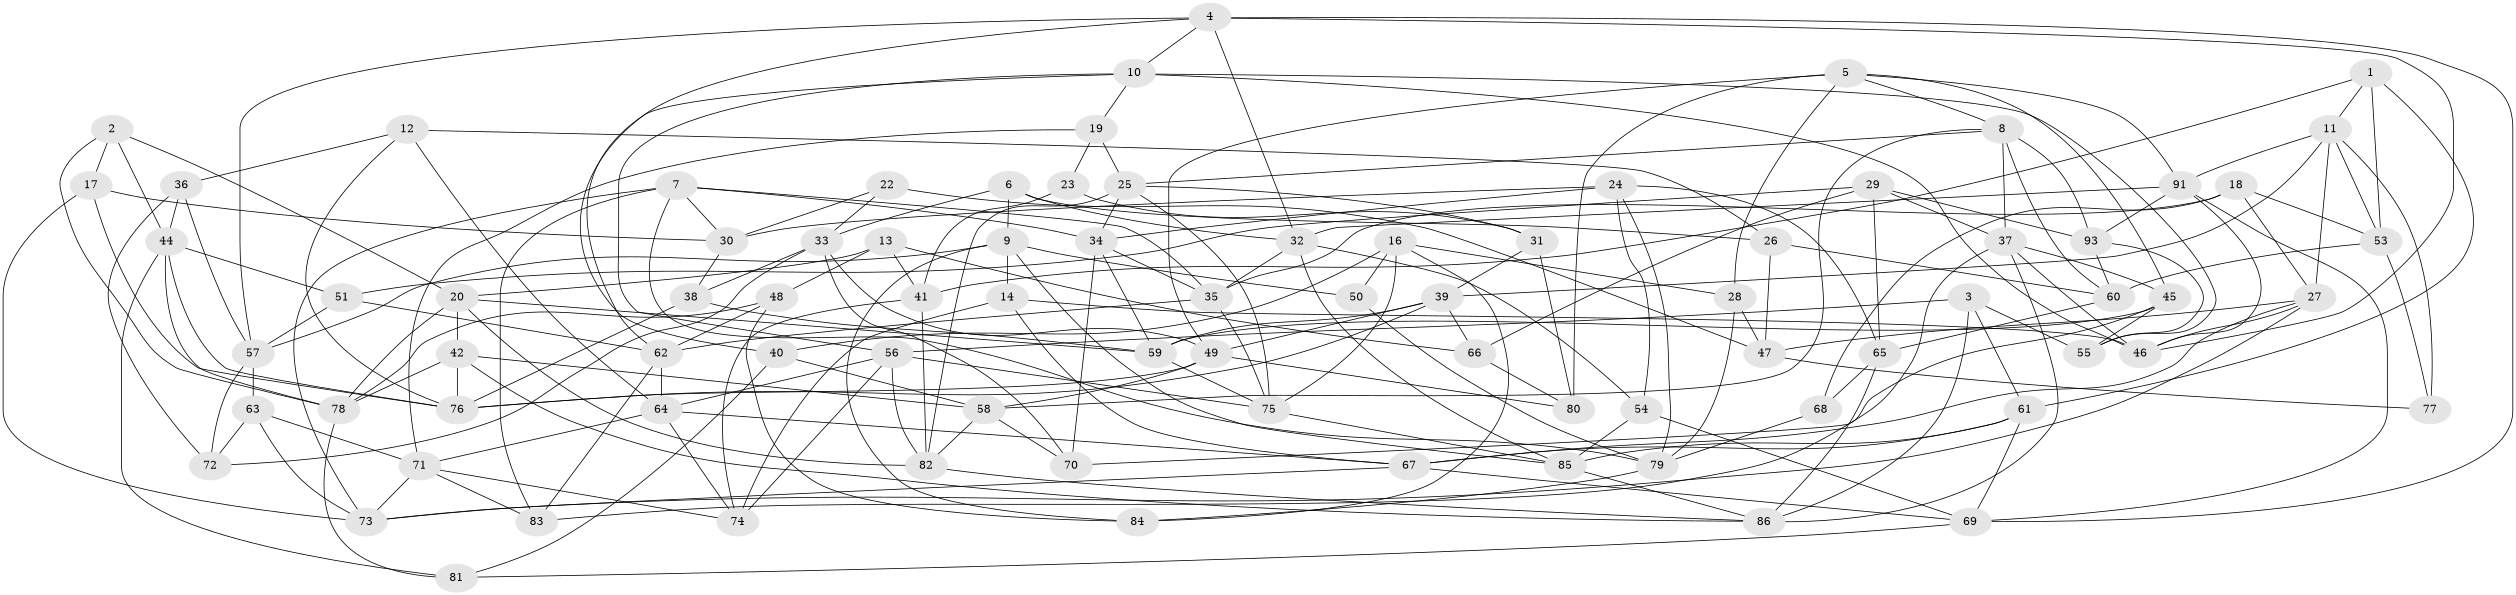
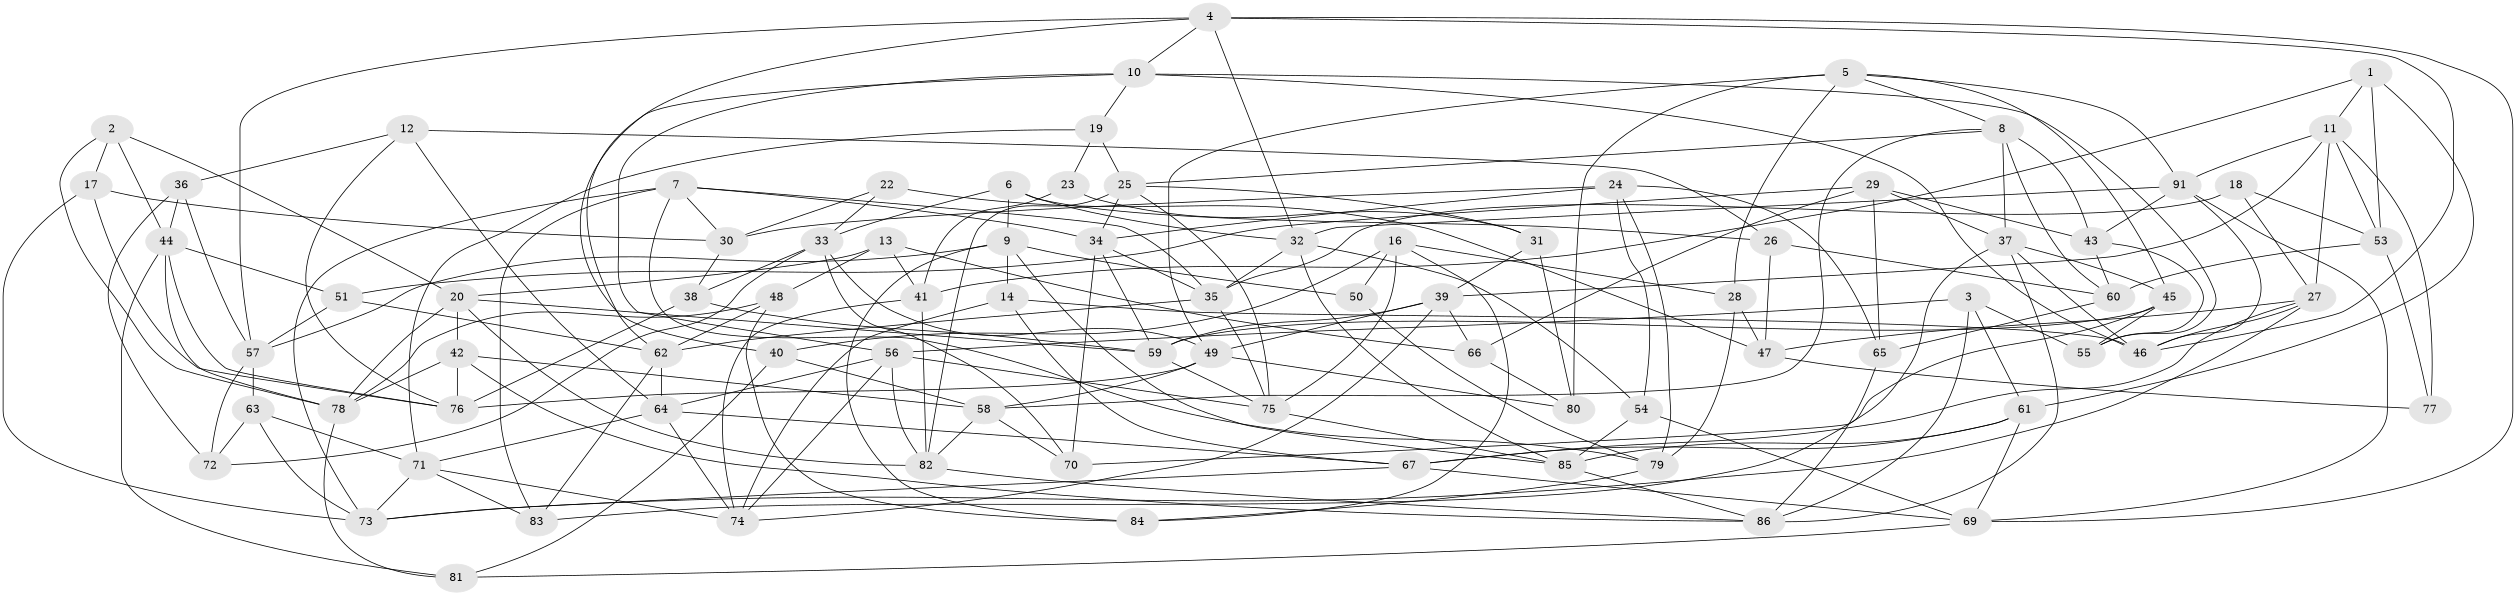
(2091, 242) -> (2091, 242)
(958, 395) -> (1138, 473)
(1821, 410) -> none
